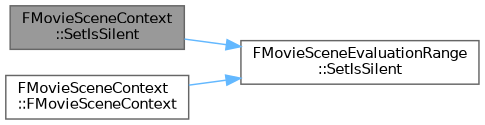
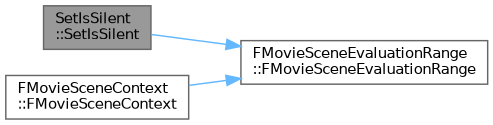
(97, 28) -> (97, 28)
(360, 62) -> (364, 62)
